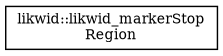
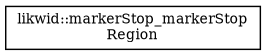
(112, 28) -> (133, 28)
